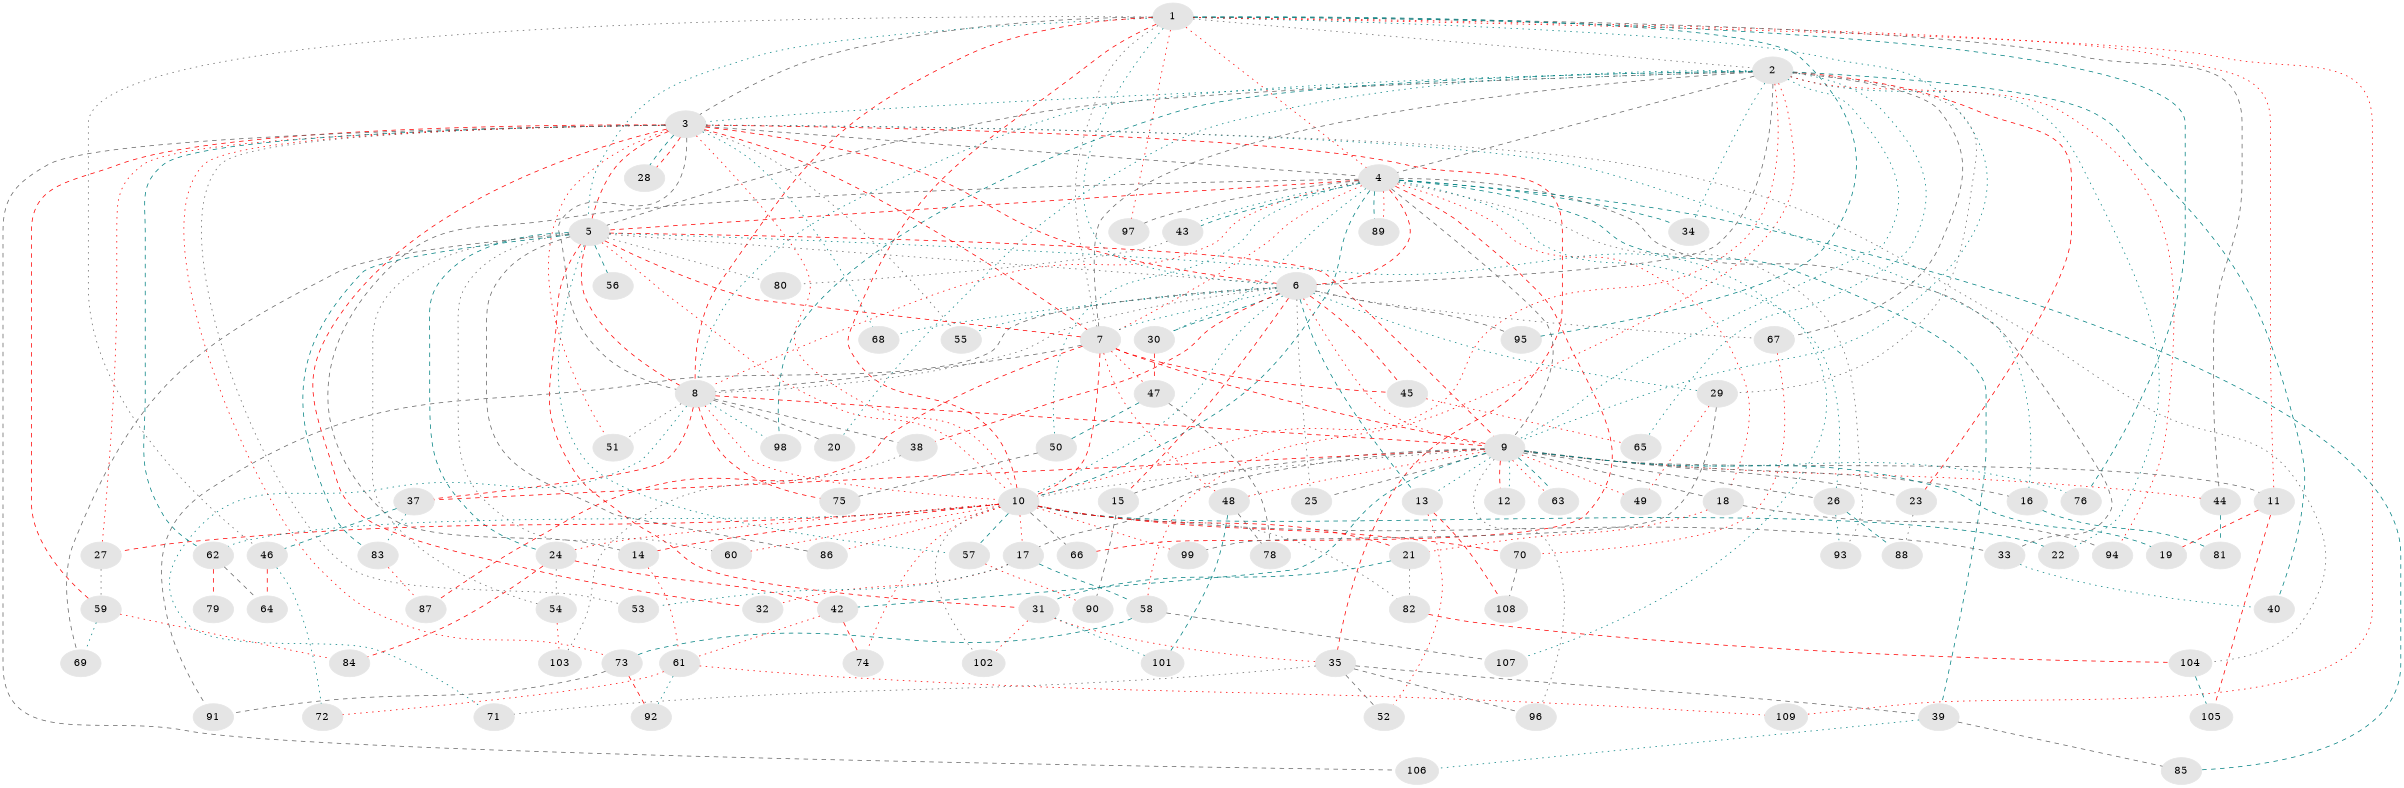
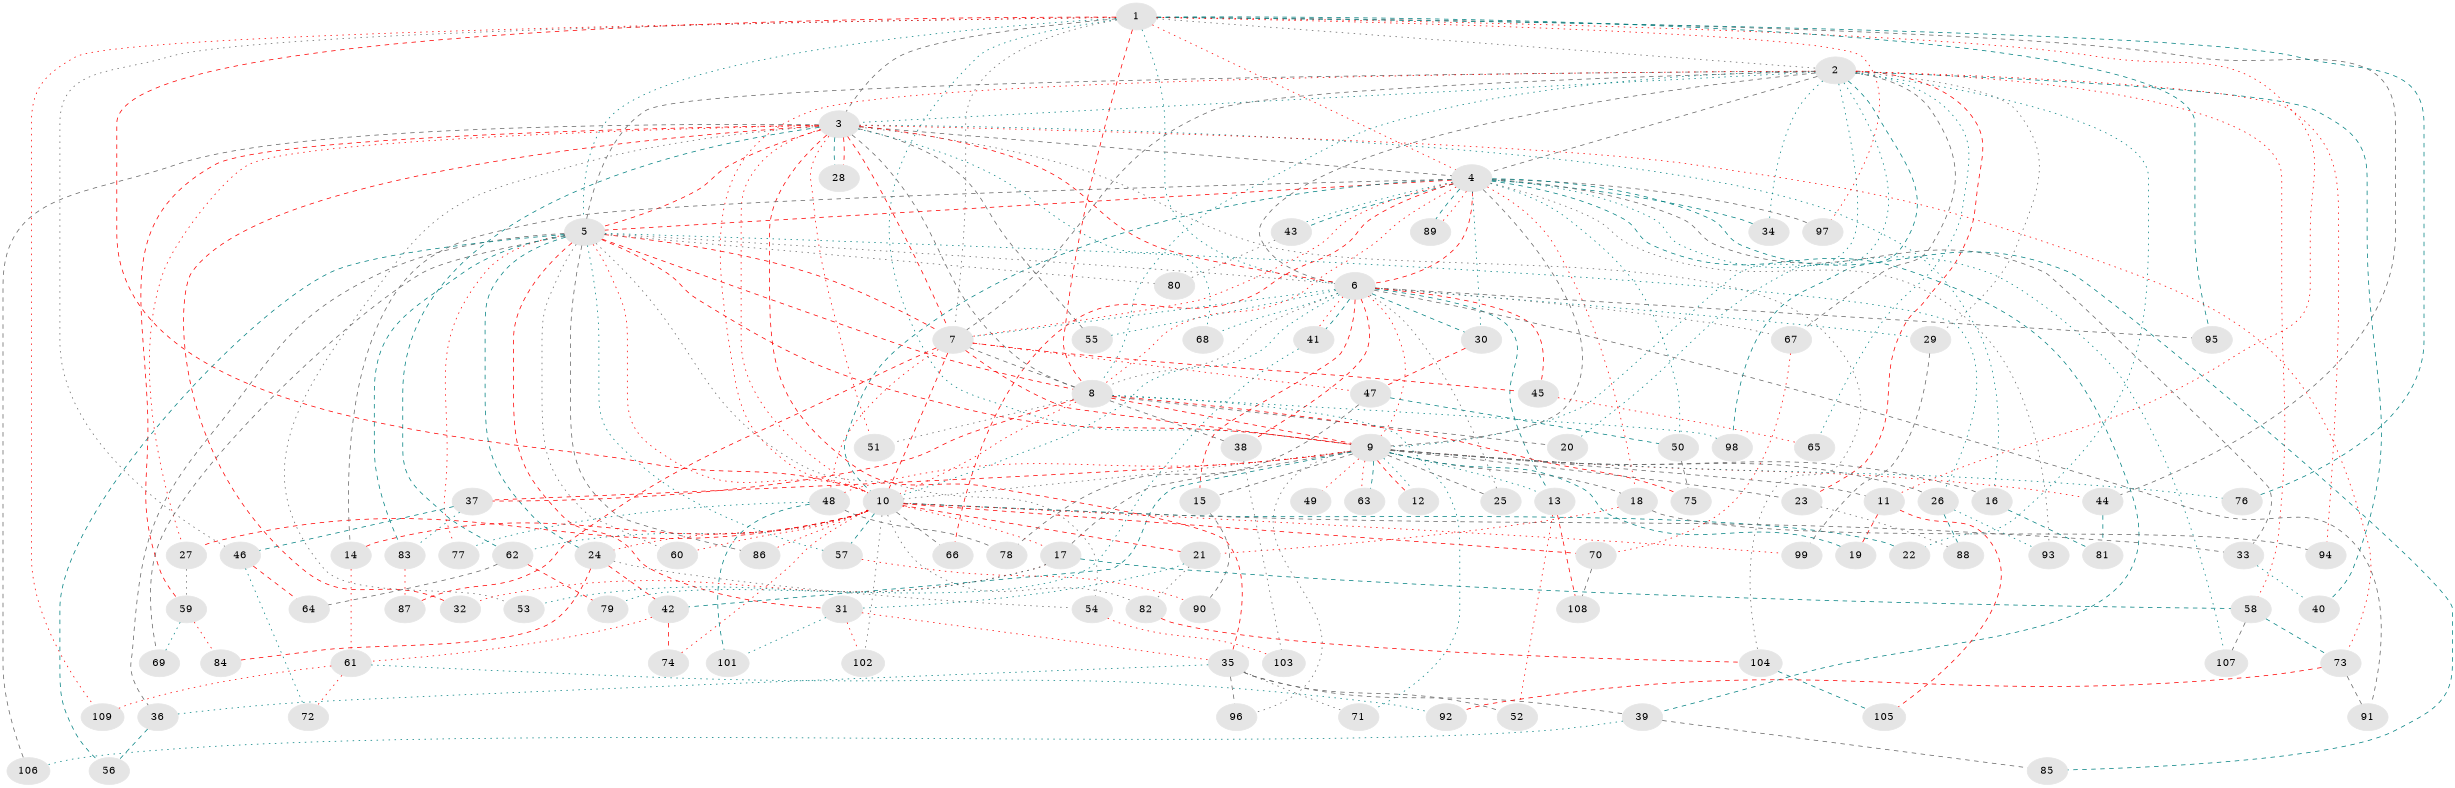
(829, 201) -> (982, 201)
none -> (1314, 340)
(1679, 448) -> none
none -> (459, 555)
(1281, 576) -> (1025, 595)
none -> (158, 717)
